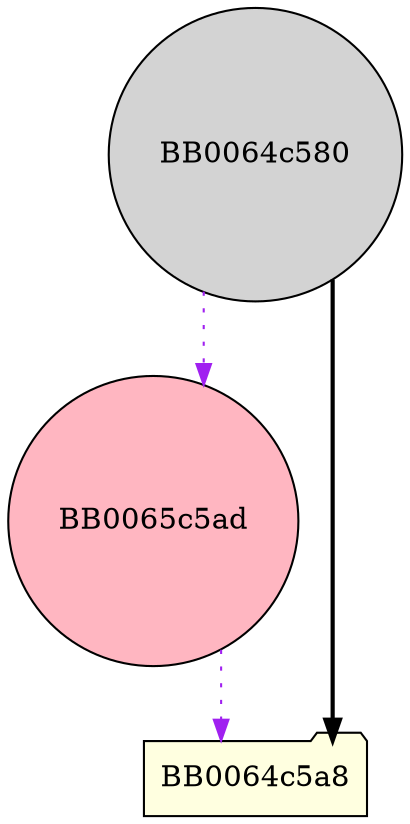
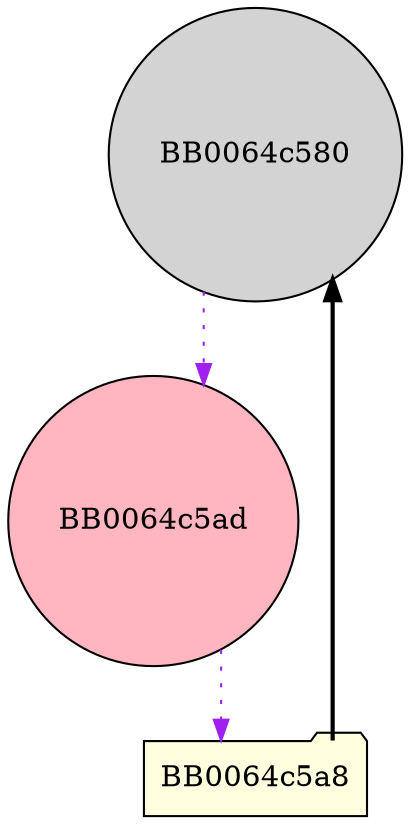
(333, 500) -> (333, 520)
(153, 521) -> (153, 521)
